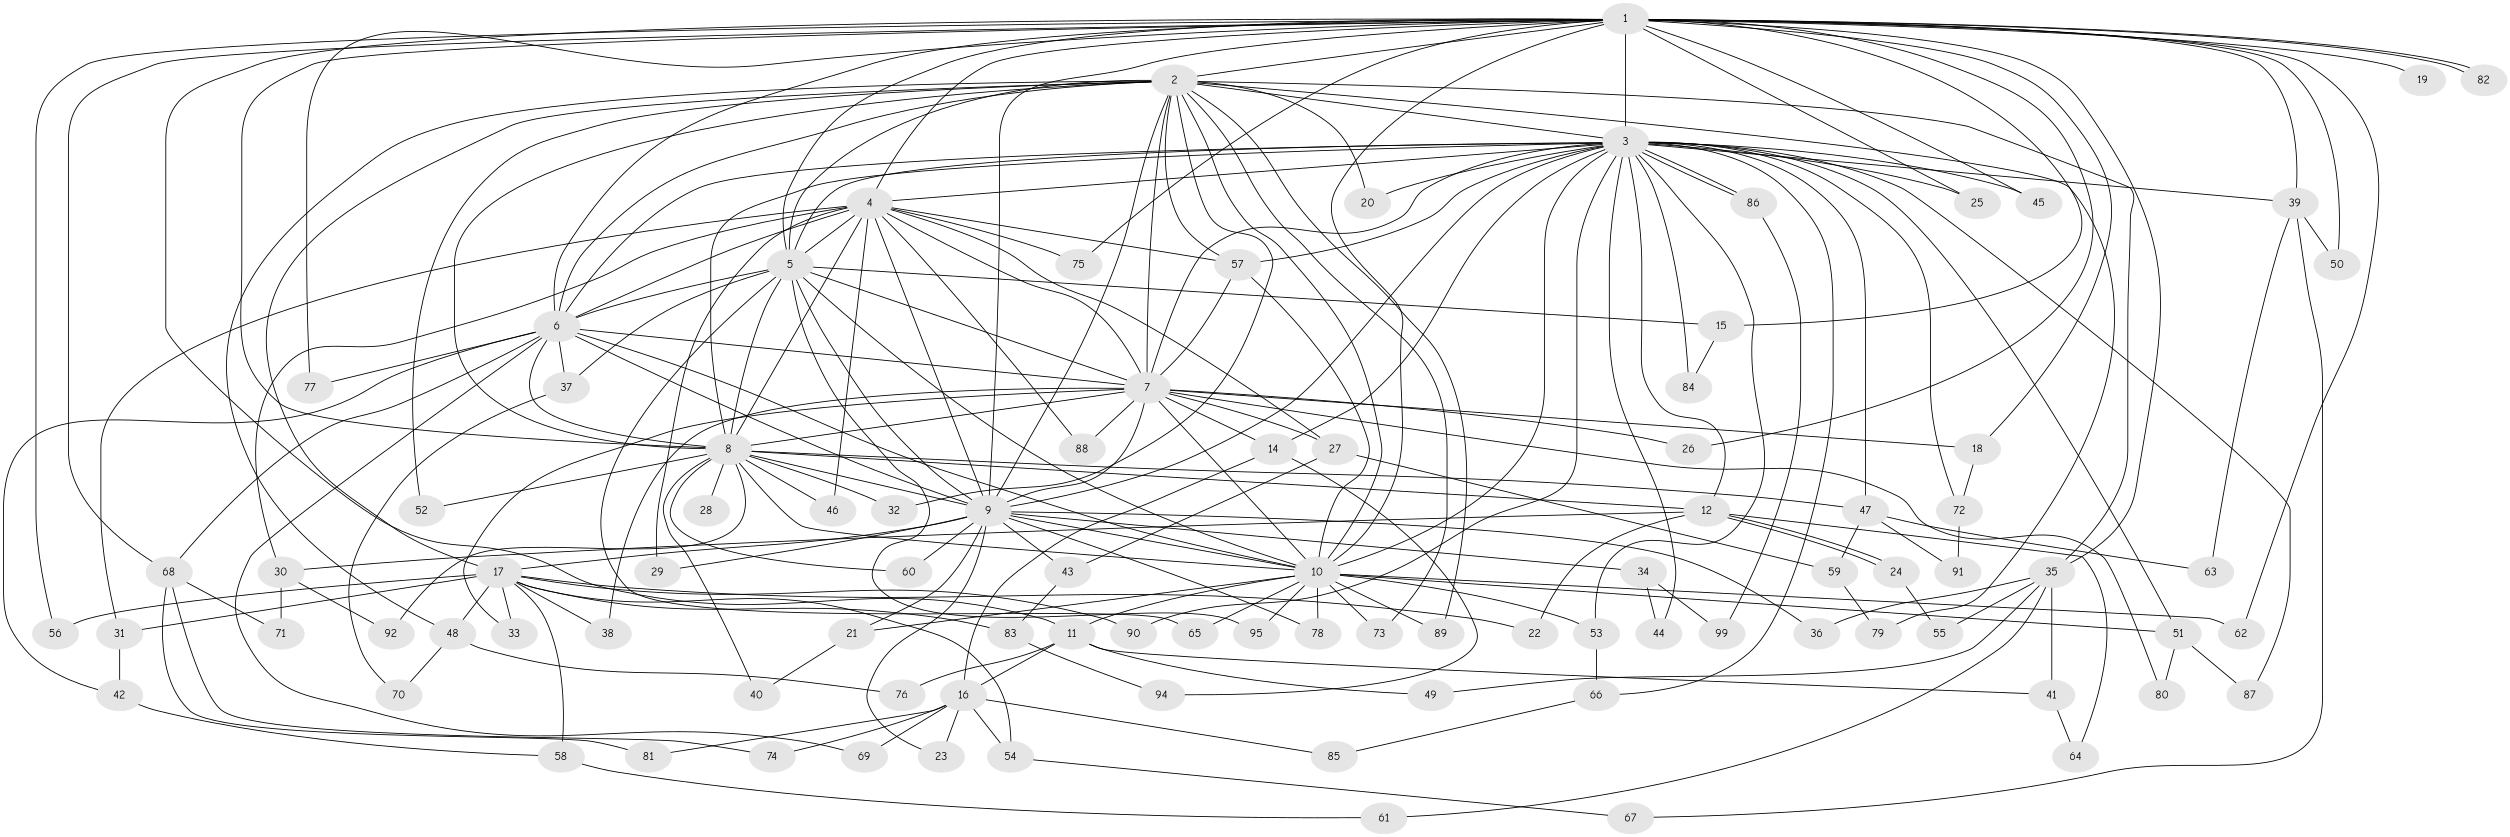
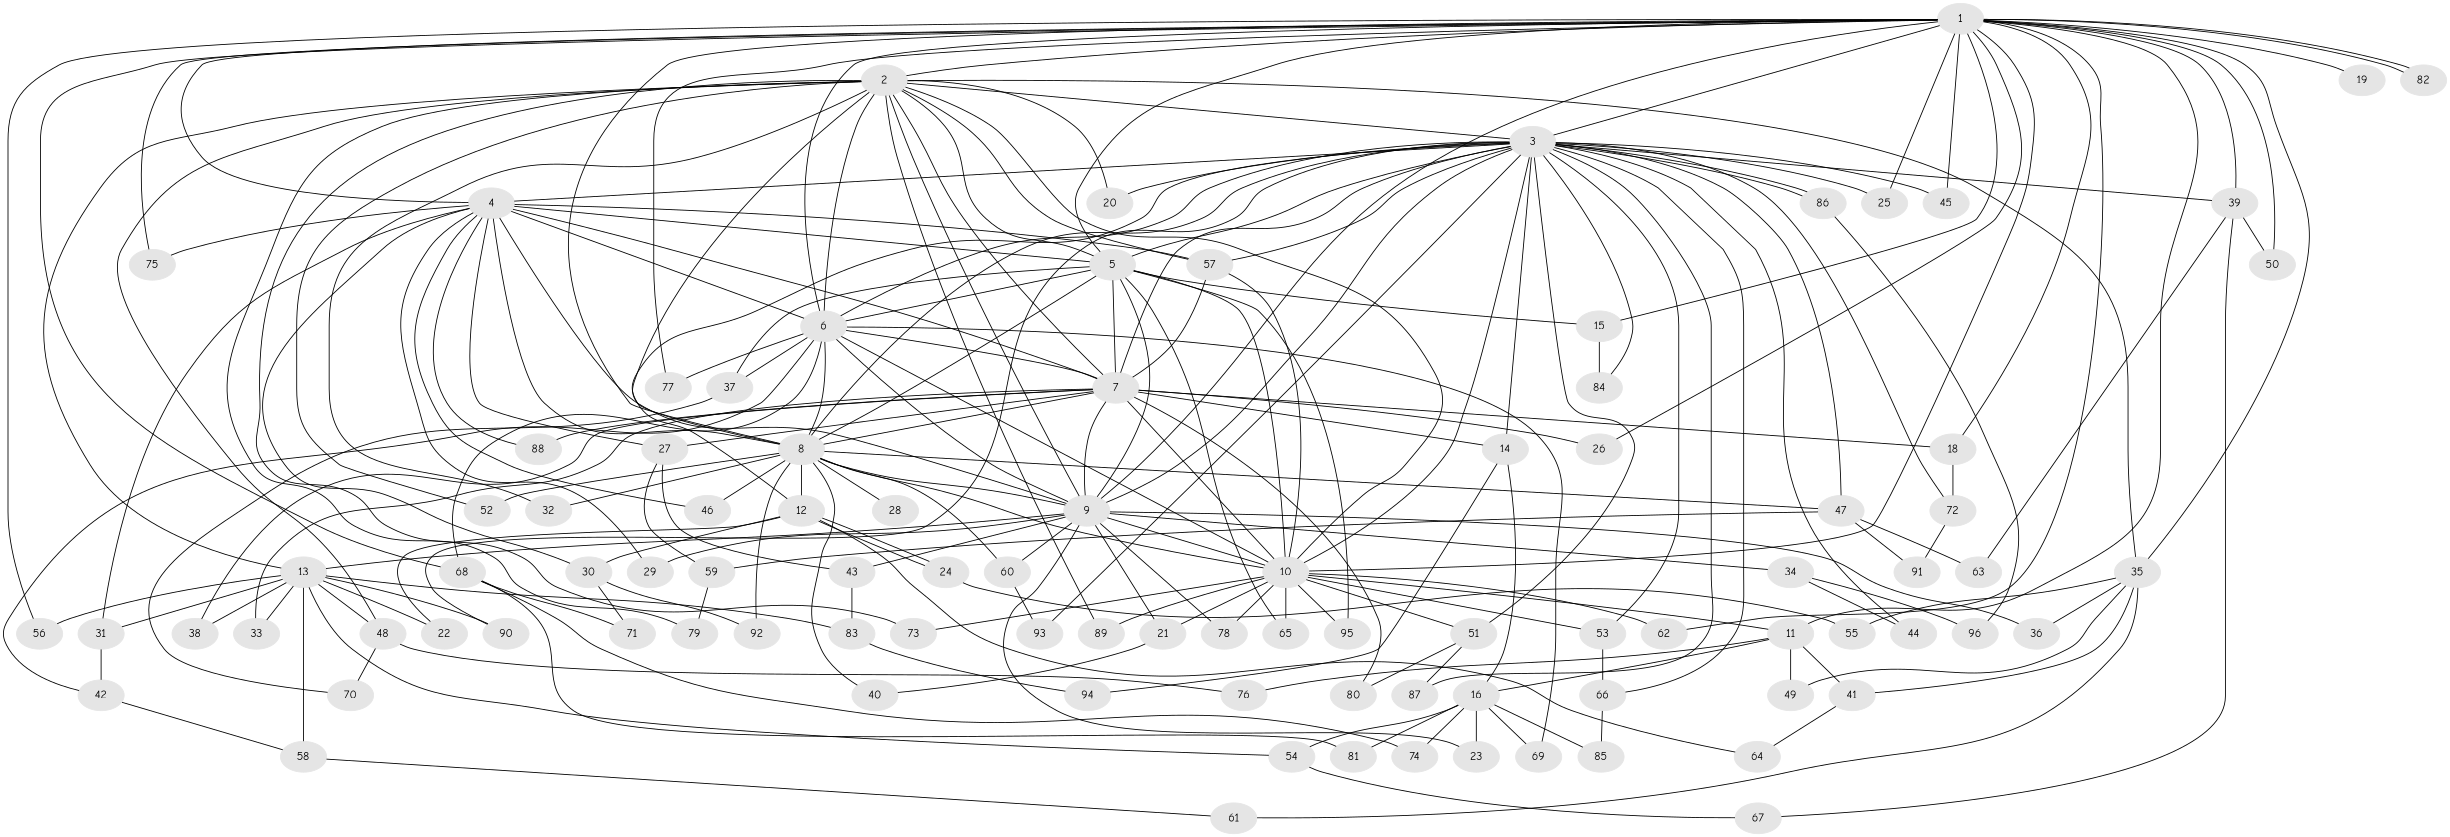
(499, 572) -> (304, 572)
none -> (1040, 634)
(1722, 634) -> (1975, 634)
